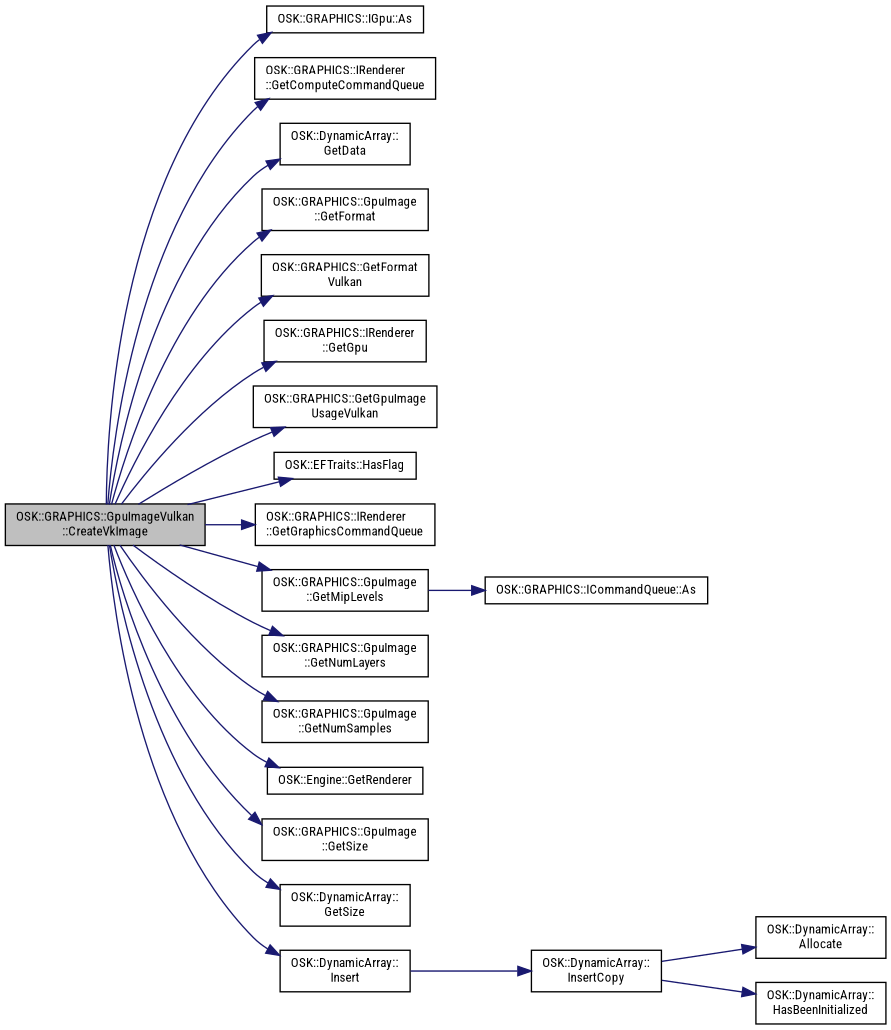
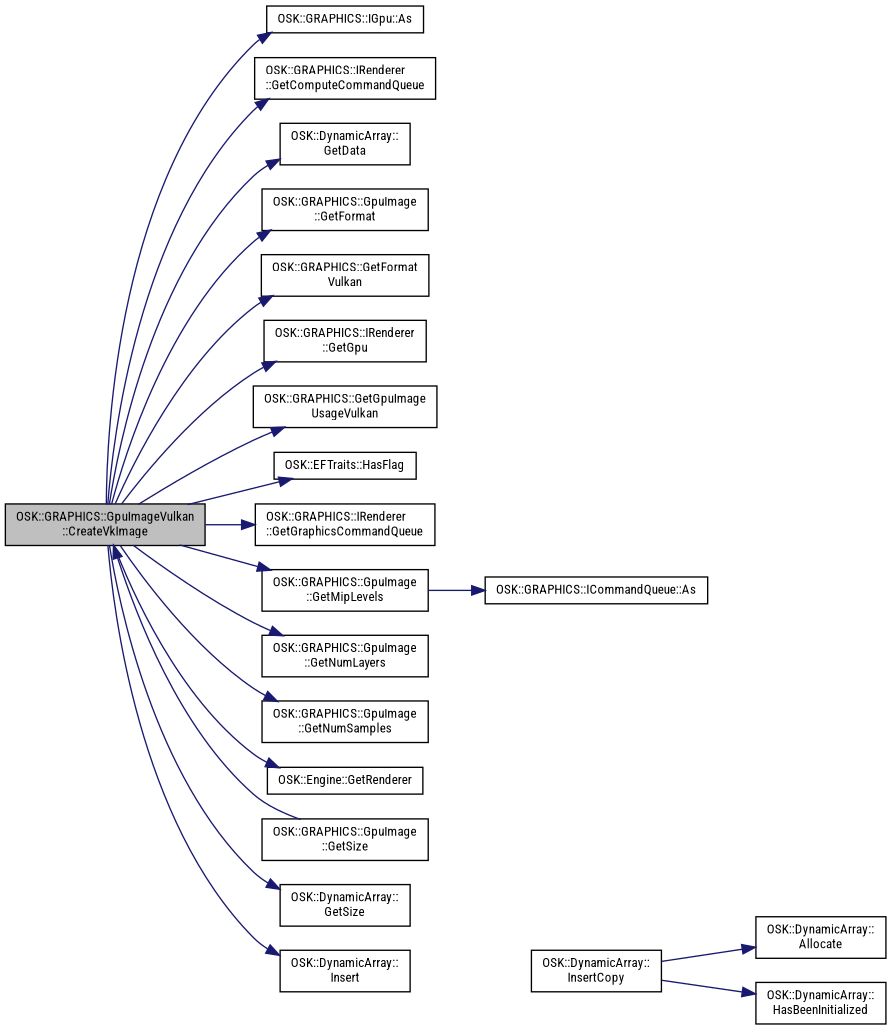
(163, 690) -> (184, 708)
(464, 971) -> none
